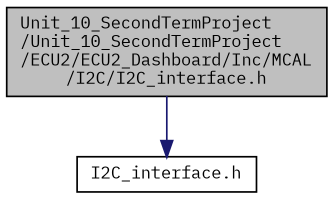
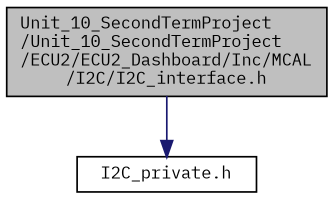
(167, 174) -> (167, 174)
